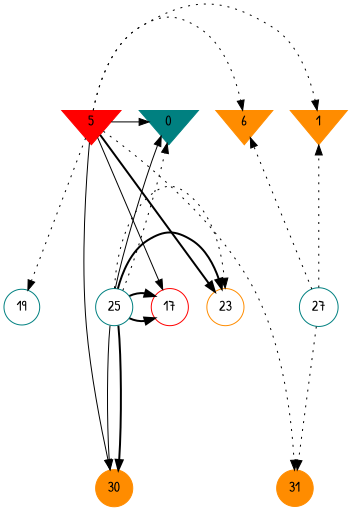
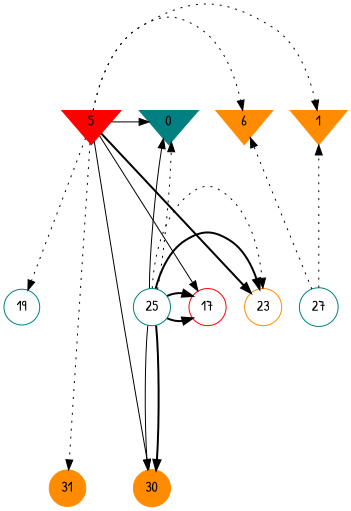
(307, 393) -> none
